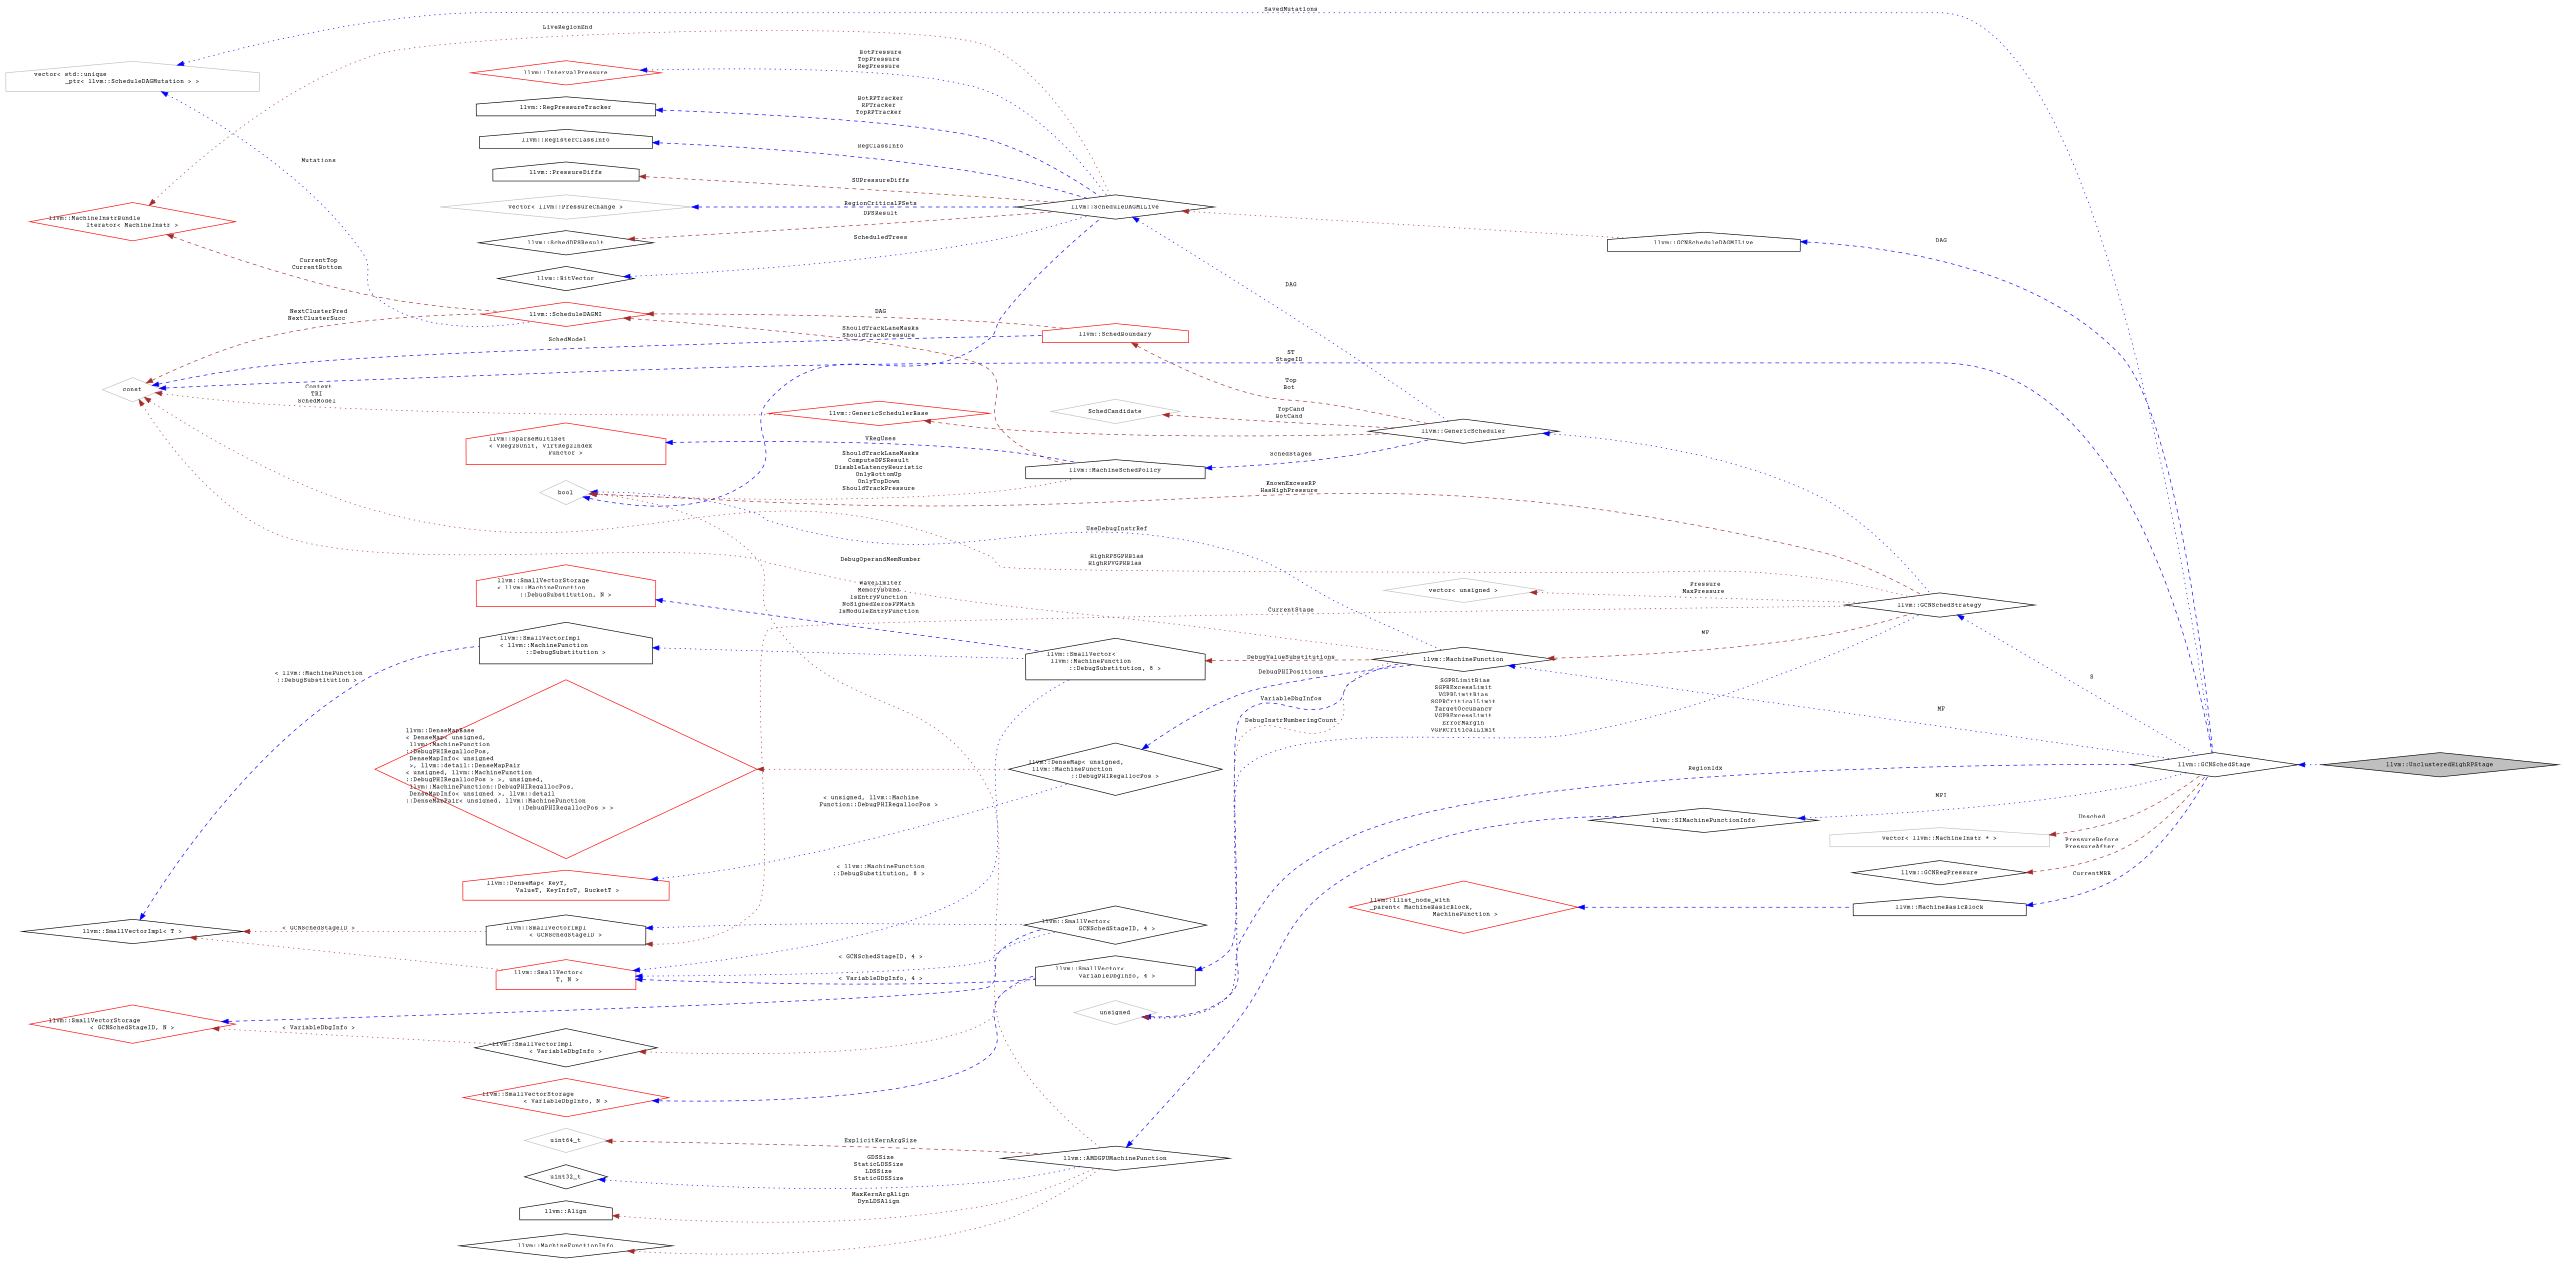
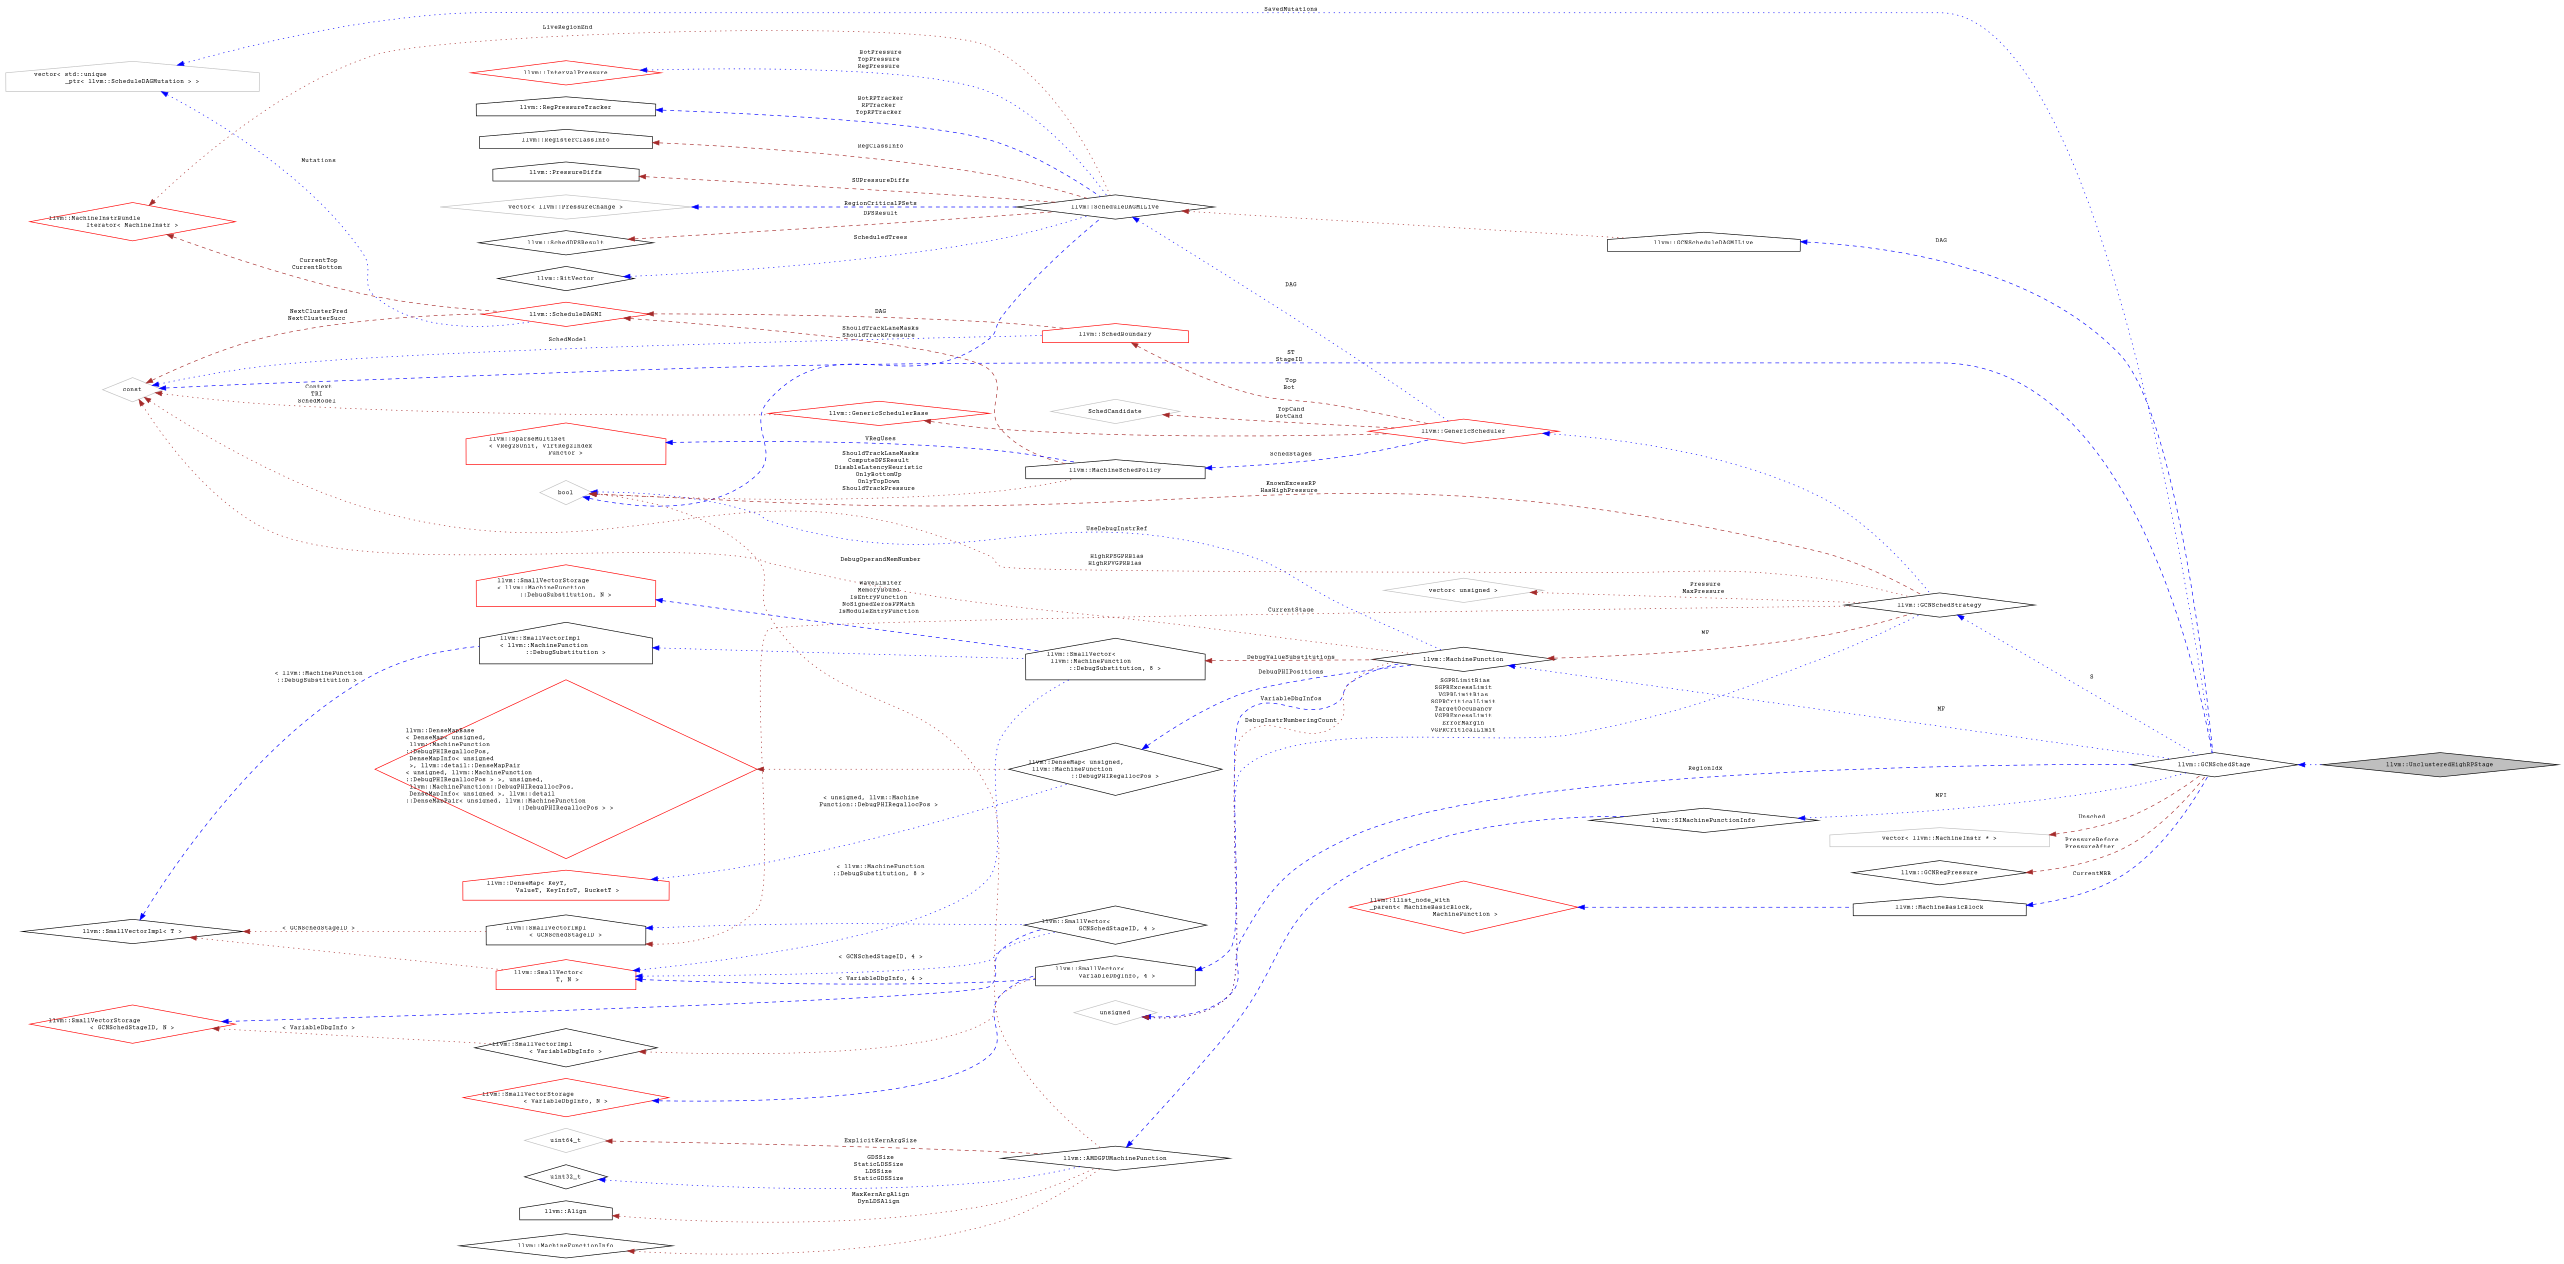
(875, 159) -> (875, 159)
(599, 348) -> (599, 348)
(1464, 431) -> (1464, 431)
